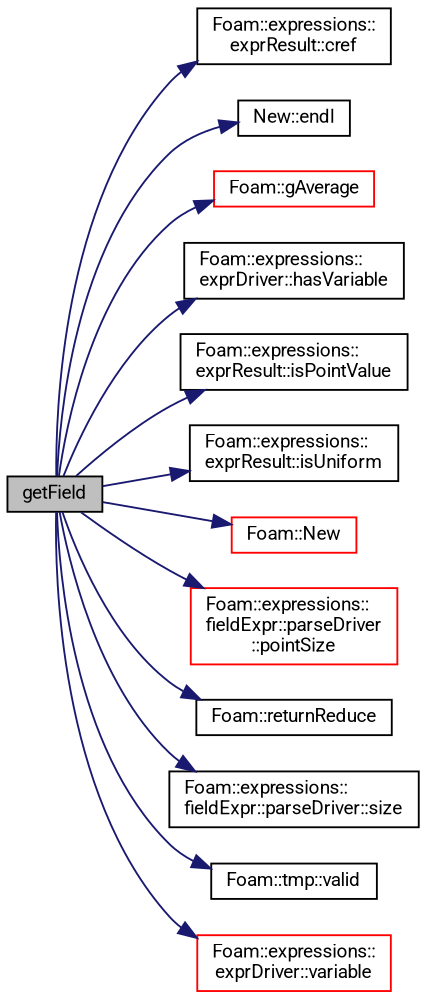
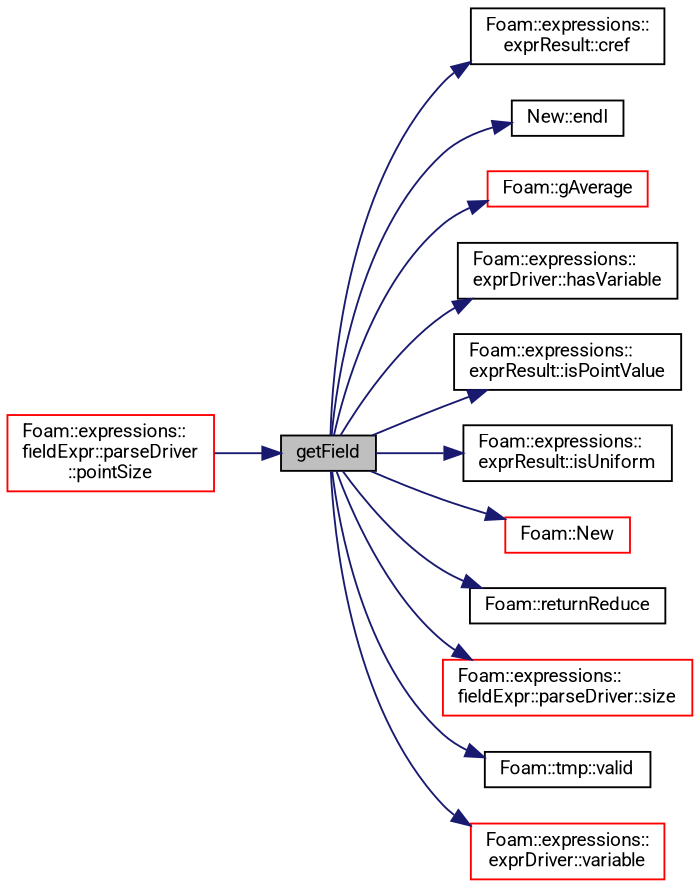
(133, 548) -> (238, 453)
(294, 799) -> (568, 688)
